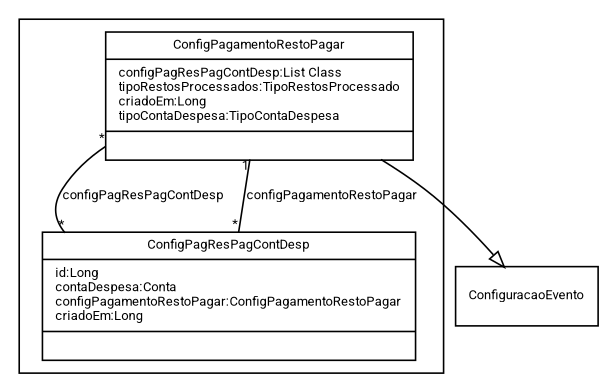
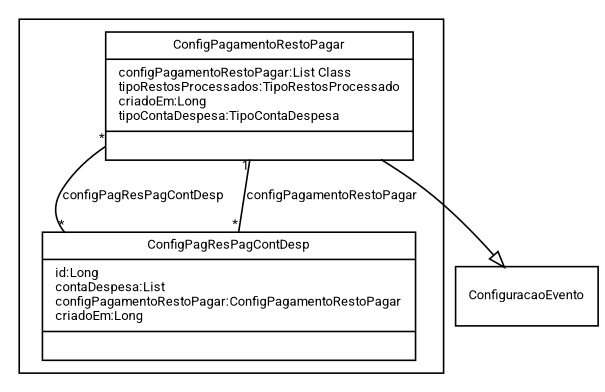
(231, 73) -> (235, 73)
(116, 287) -> (110, 287)
